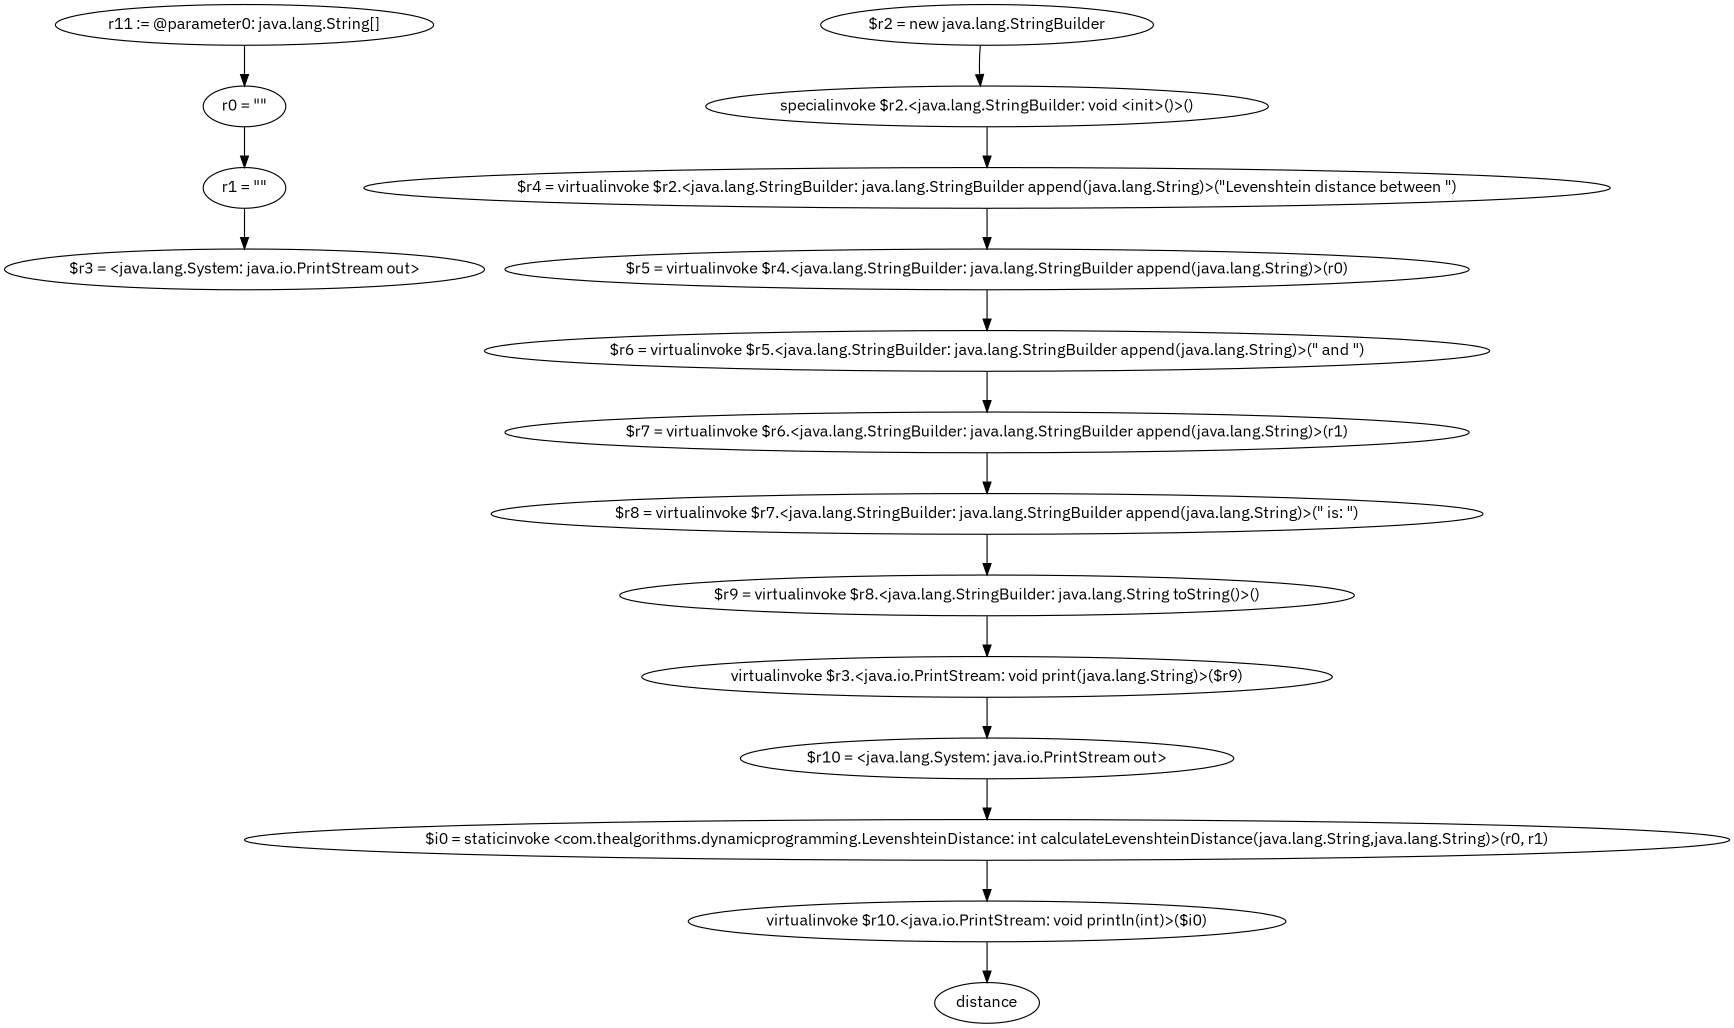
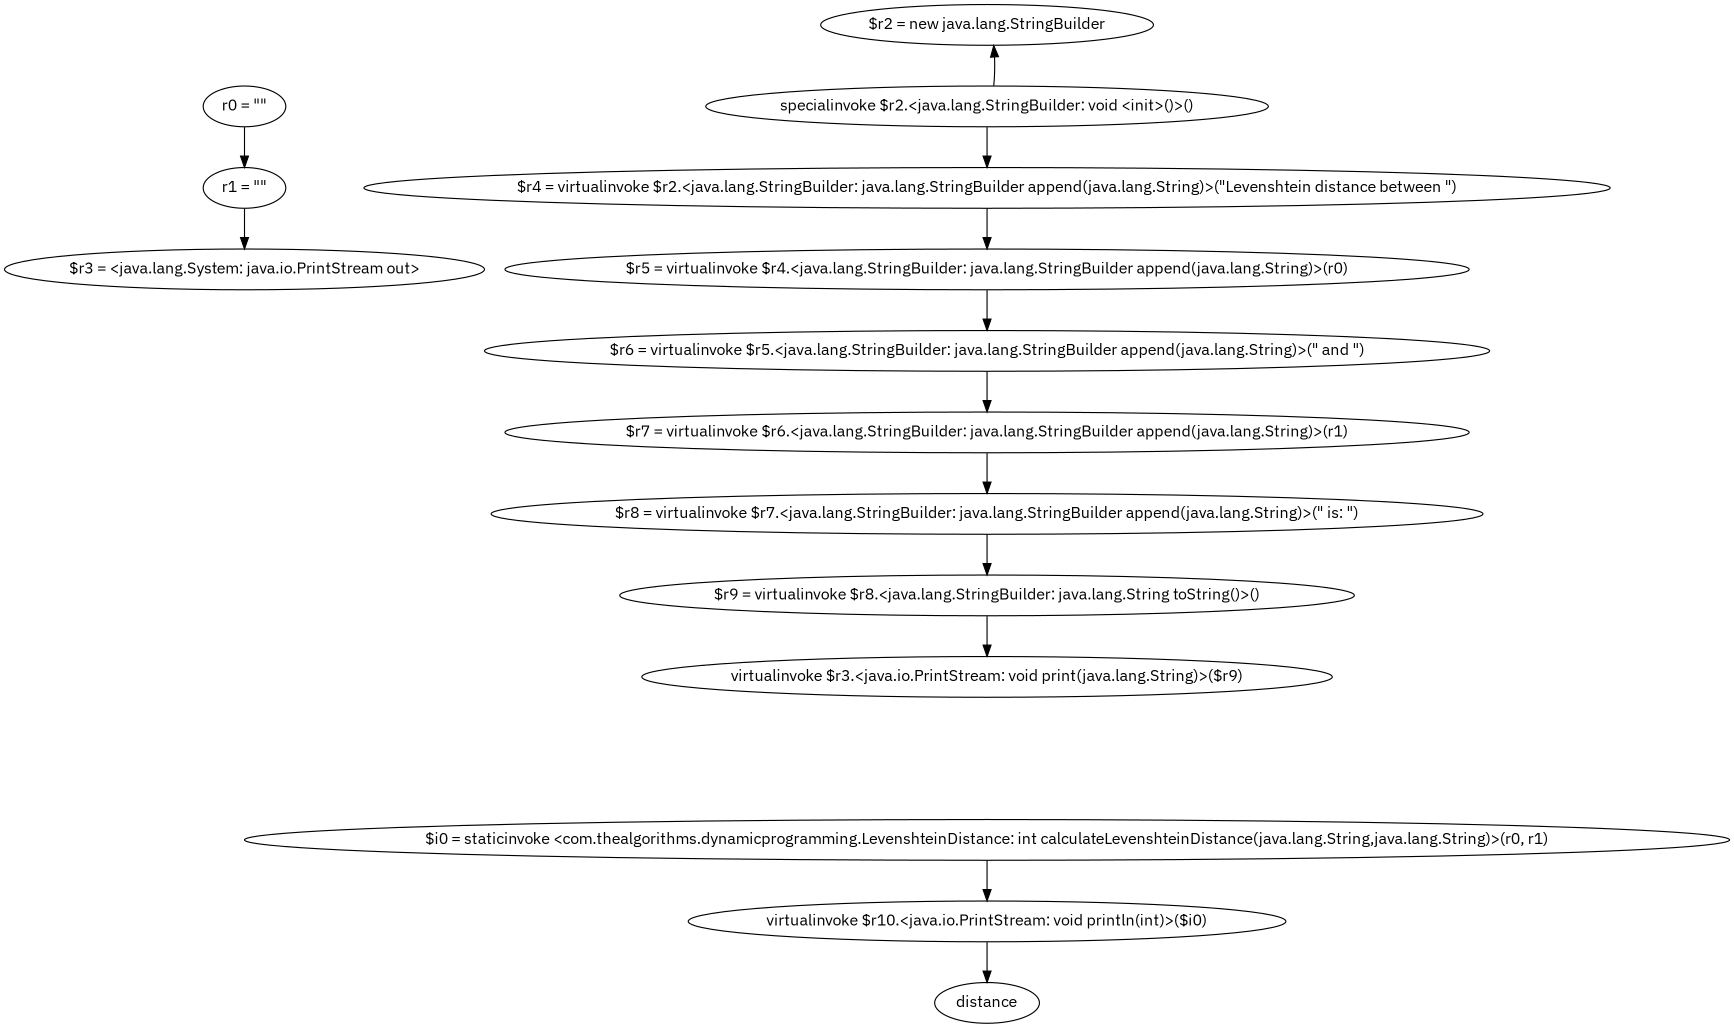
(244, 25) -> none
(979, 60) -> (995, 71)
(987, 758) -> none
